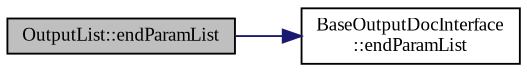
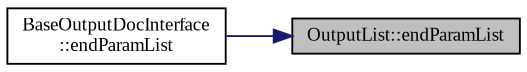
(259, 36) -> (250, 36)
